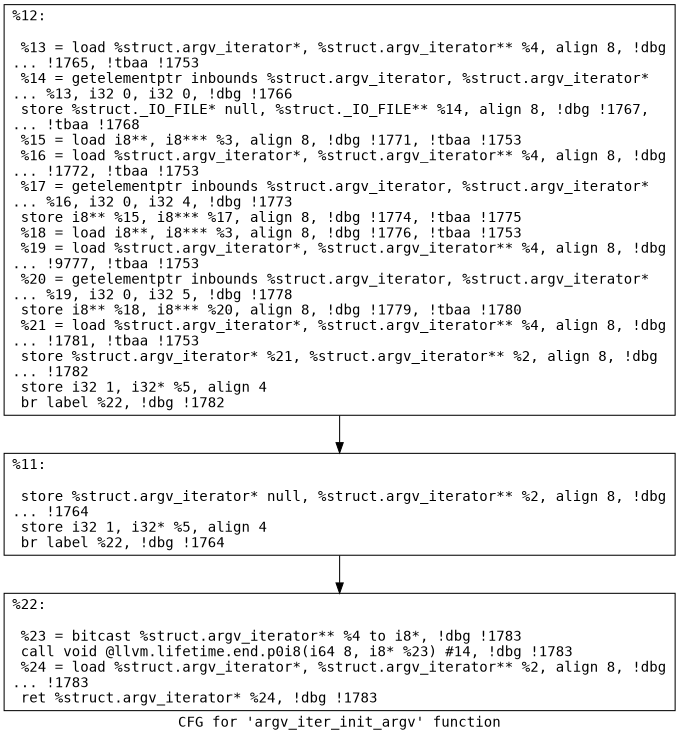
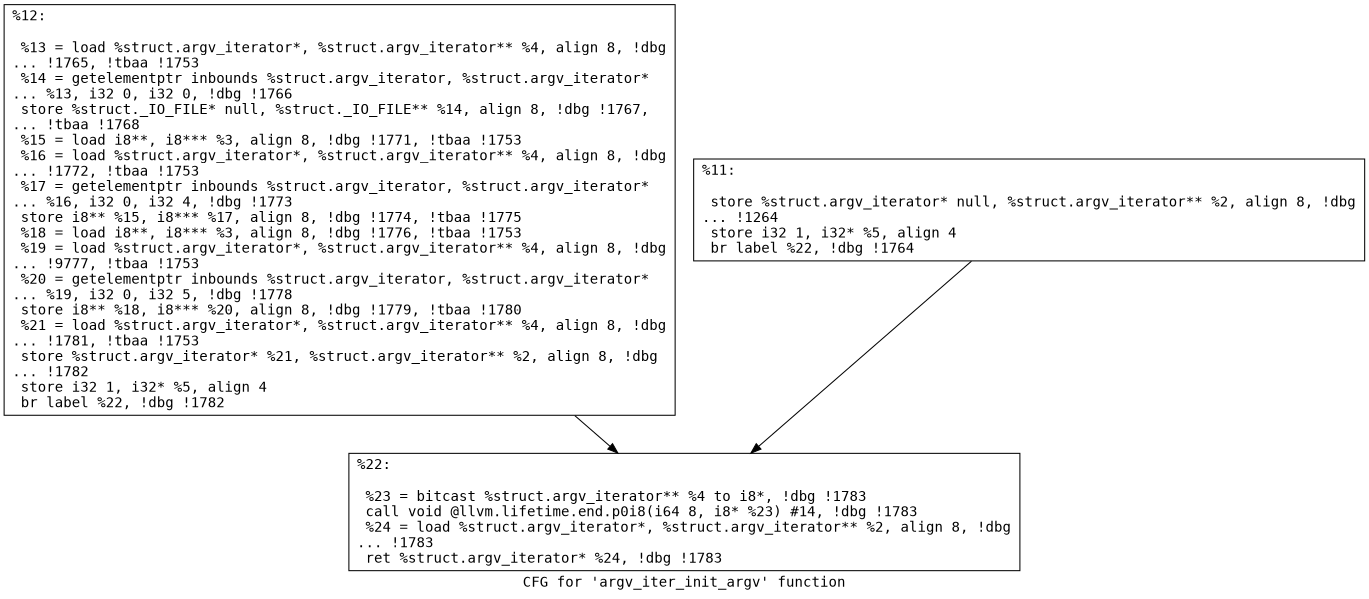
(340, 429) -> (592, 431)
(51, 512) -> (740, 218)
